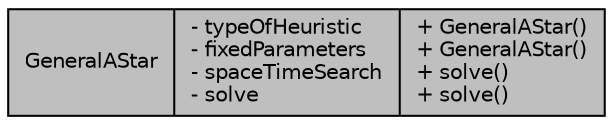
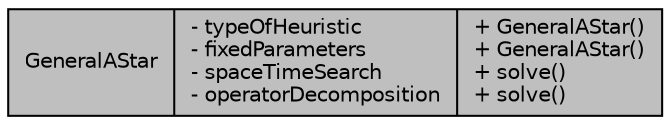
(225, 95) -> (316, 95)
